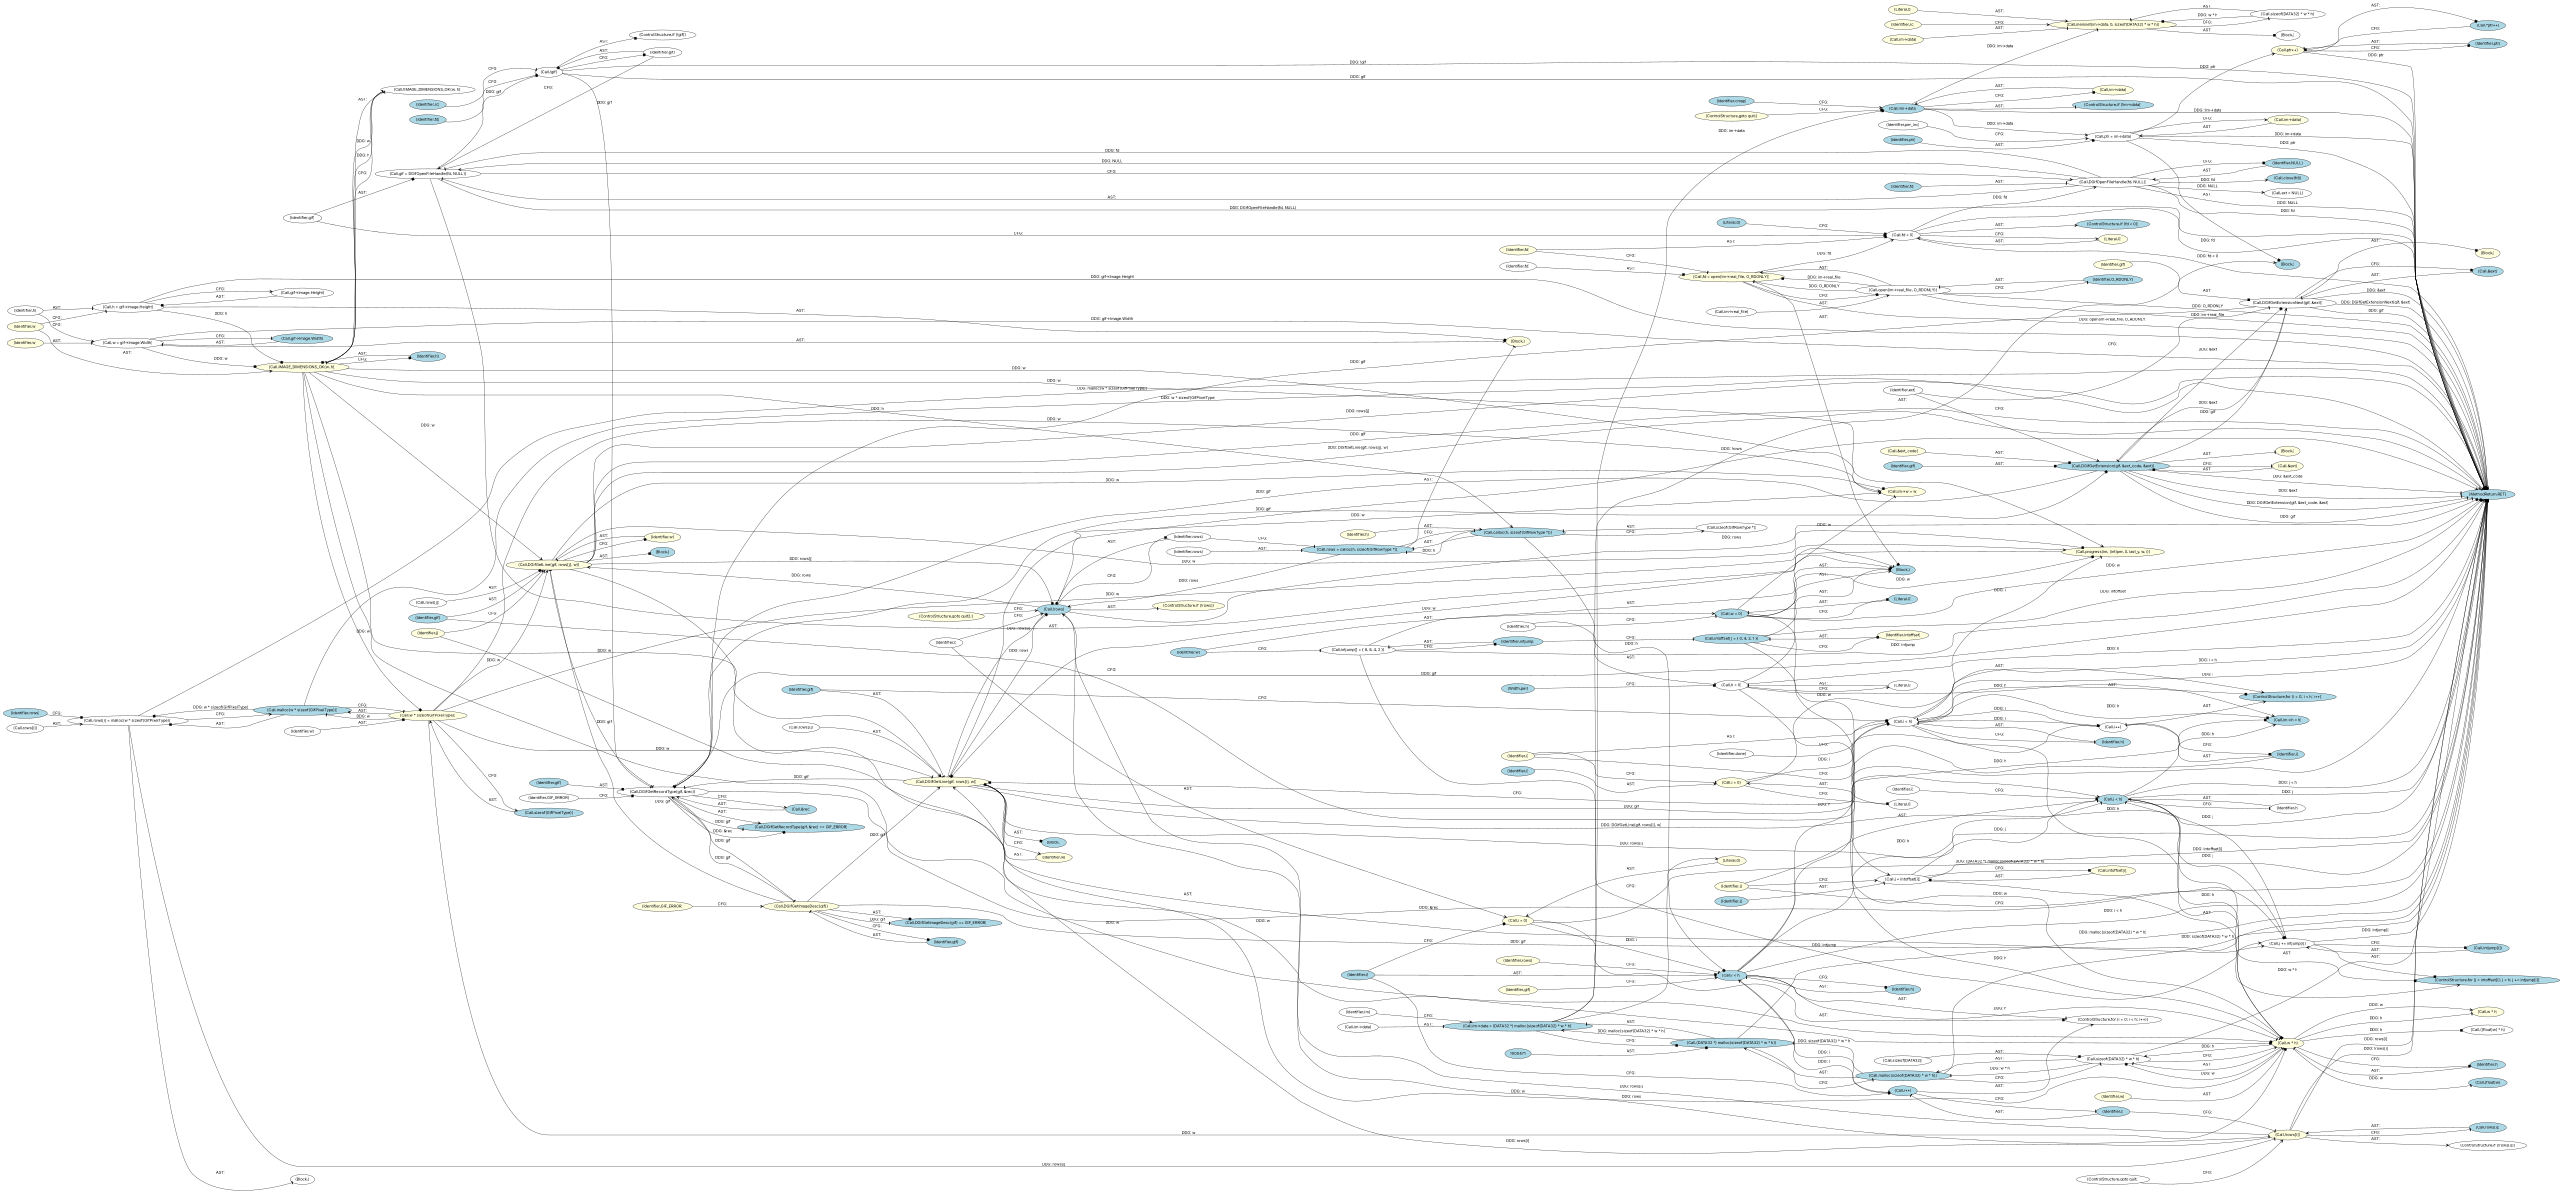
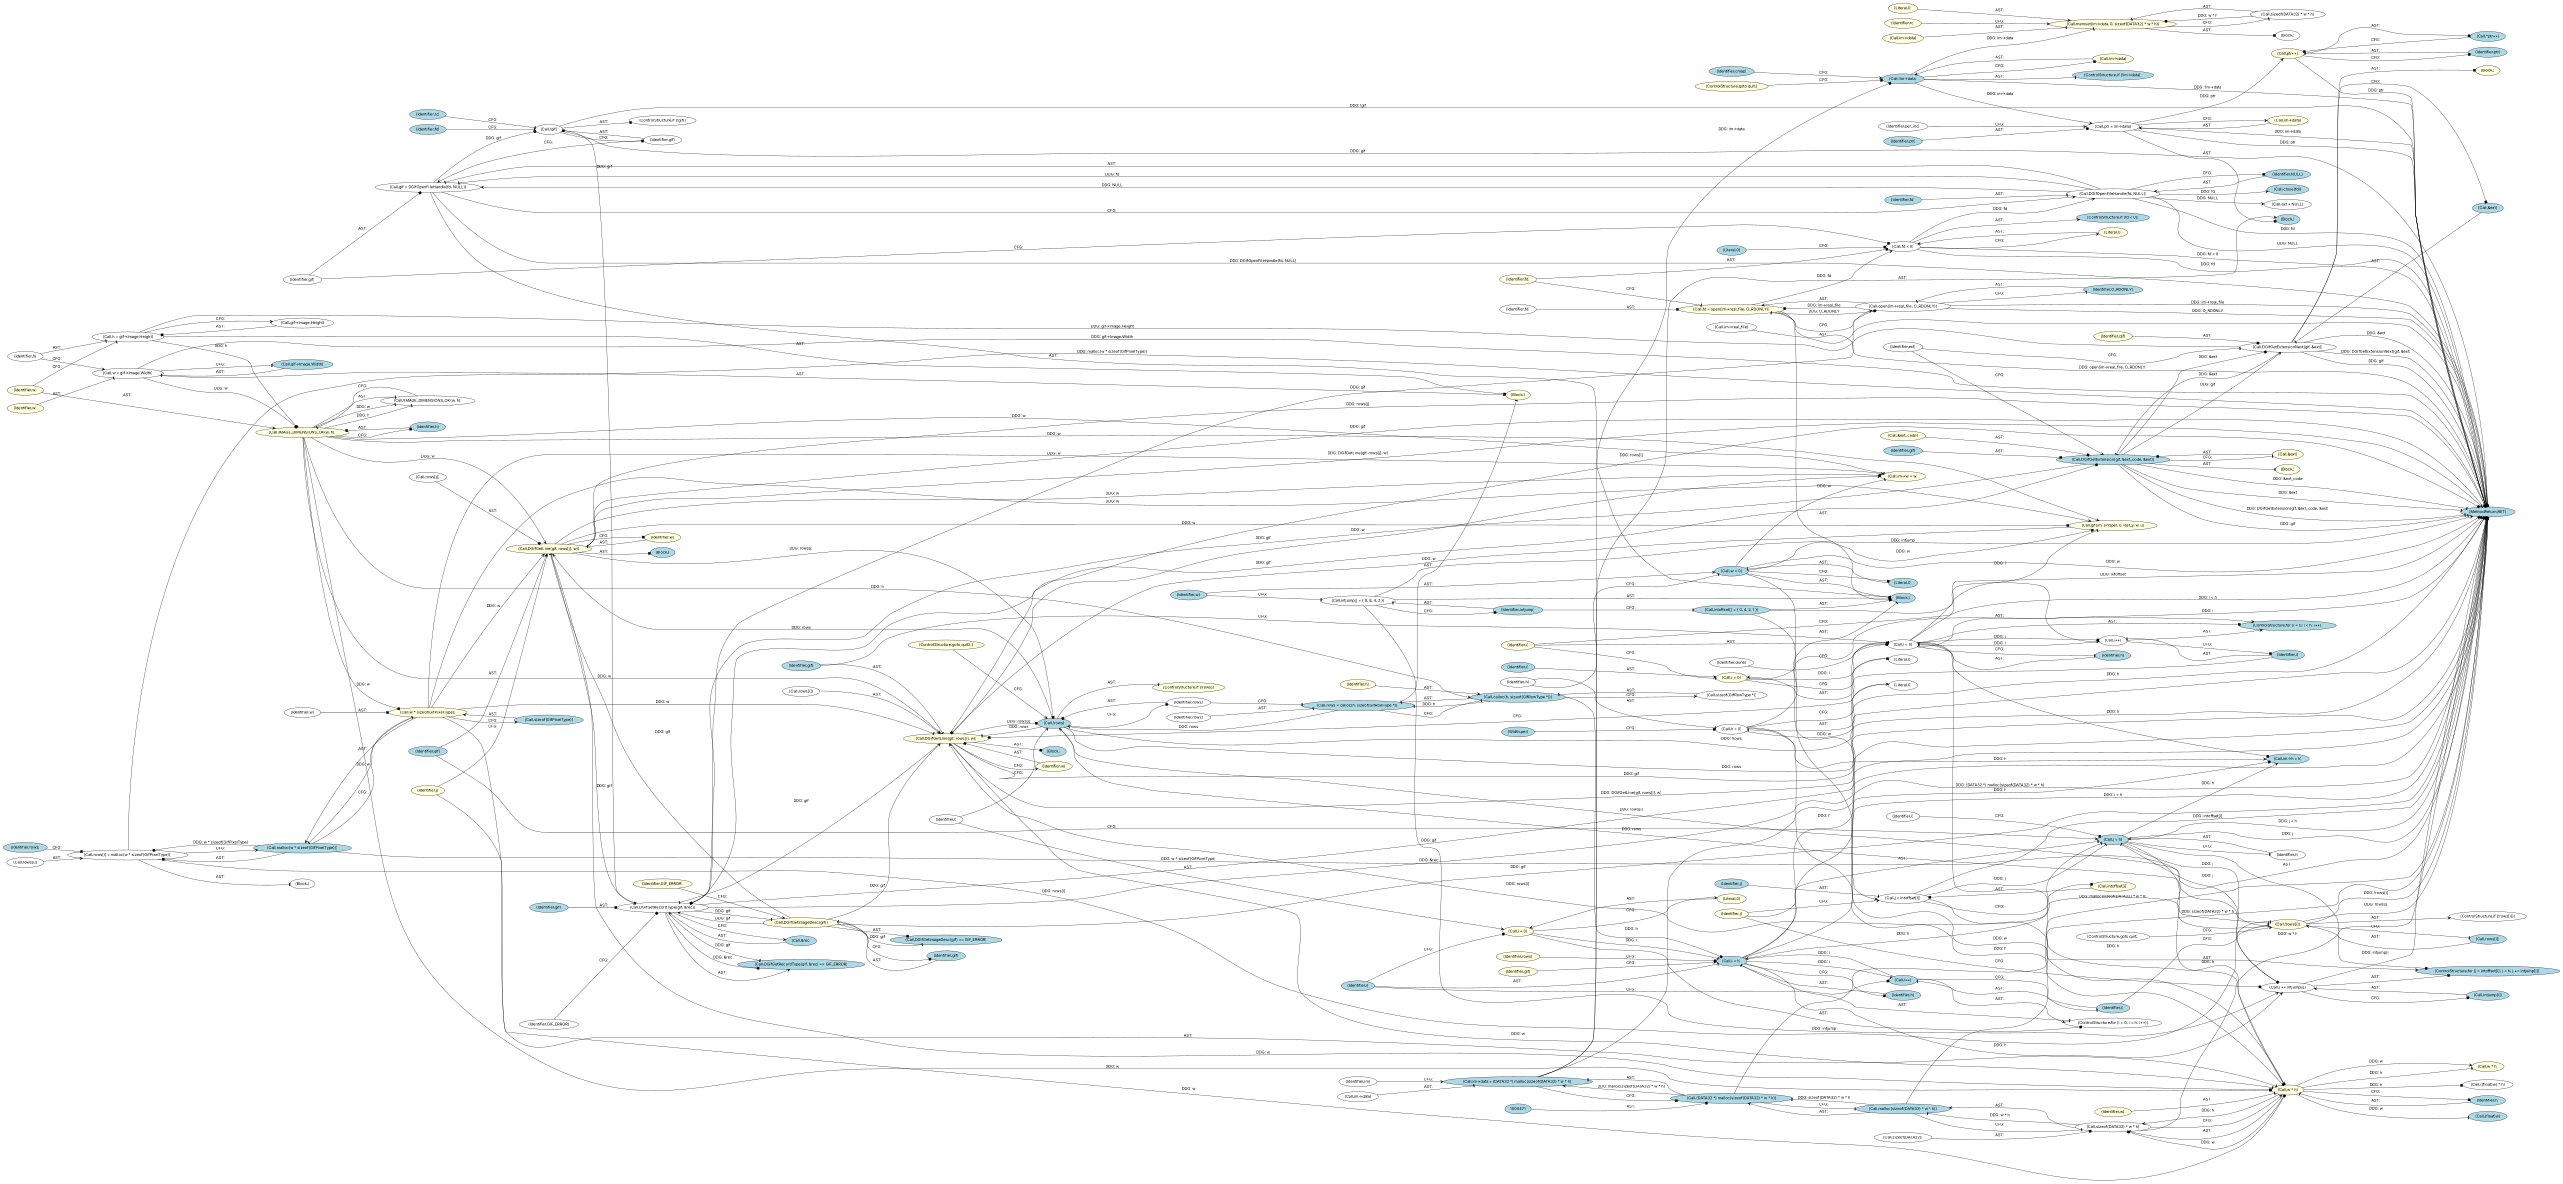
(2113, 552) -> (2113, 526)
(1903, 635) -> none
